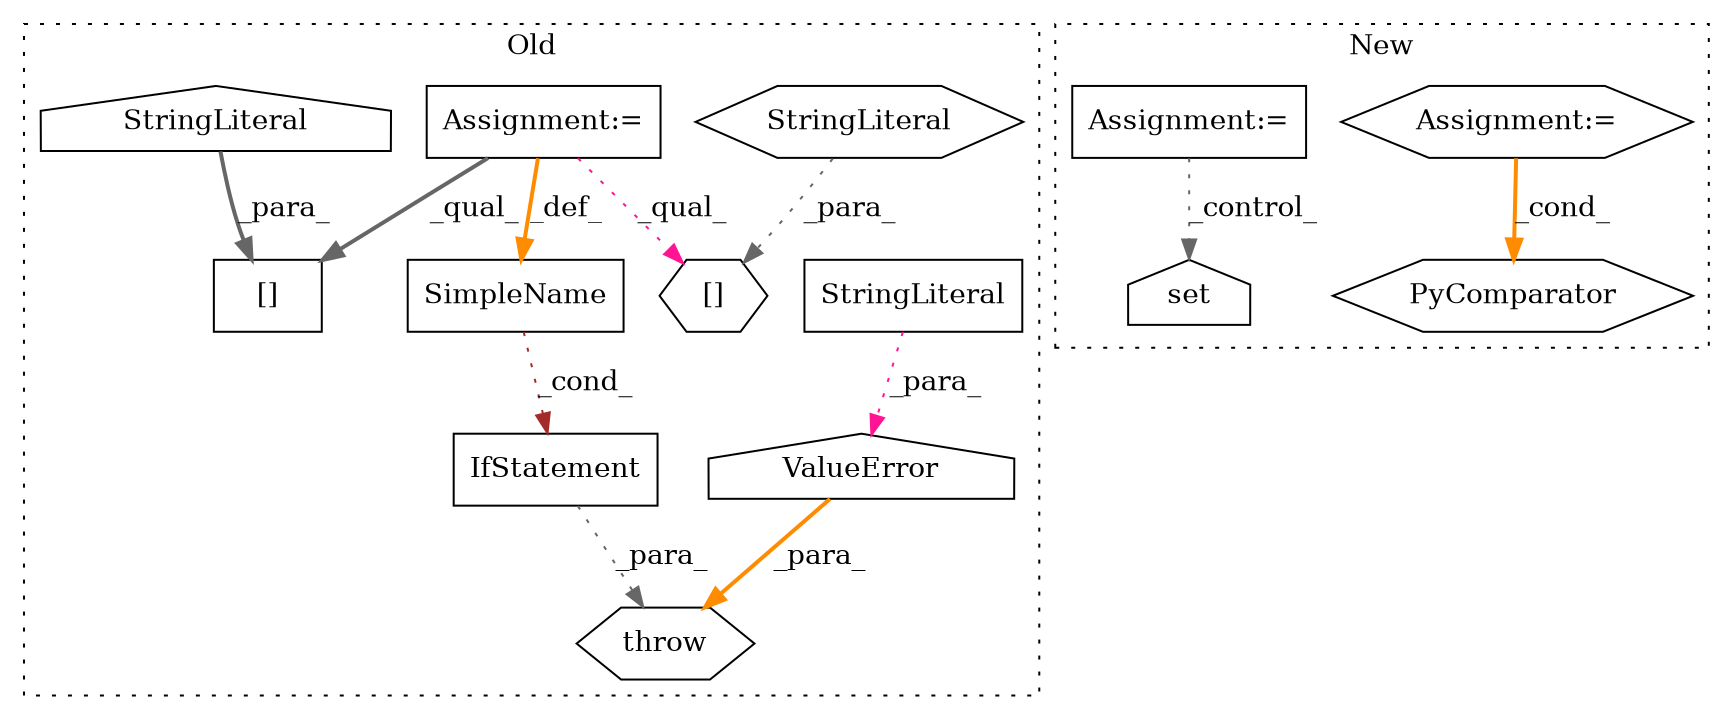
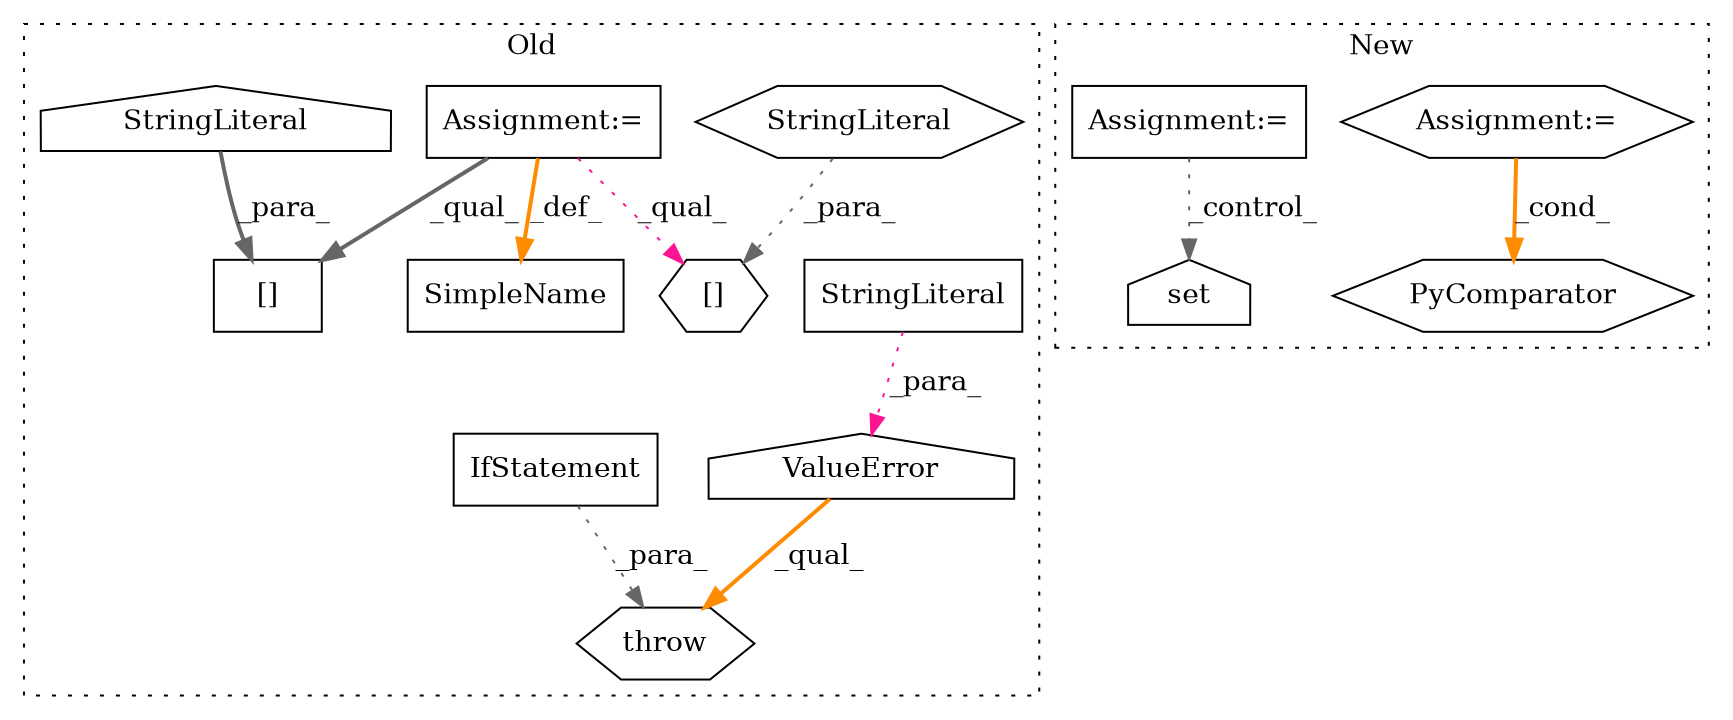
(533, 373) -> none
(819, 557) -> (819, 557)
